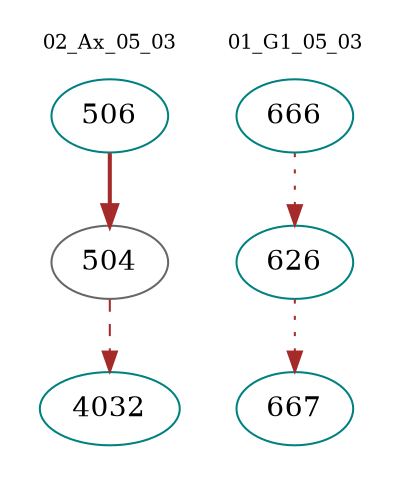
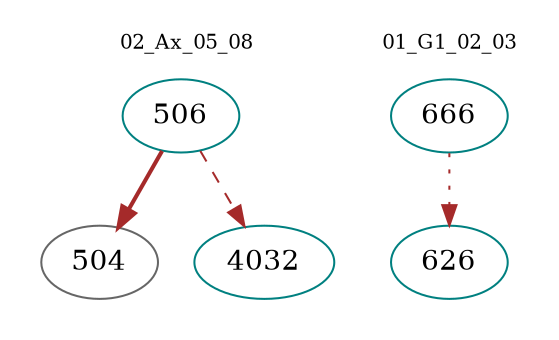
(110, 44) -> (187, 44)
(296, 44) -> (450, 44)
(110, 326) -> (217, 180)
(295, 409) -> none
